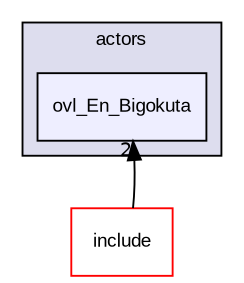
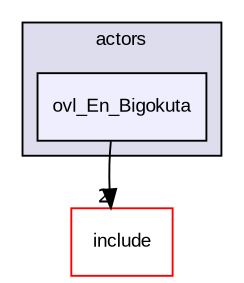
(135, 184) -> (109, 168)
